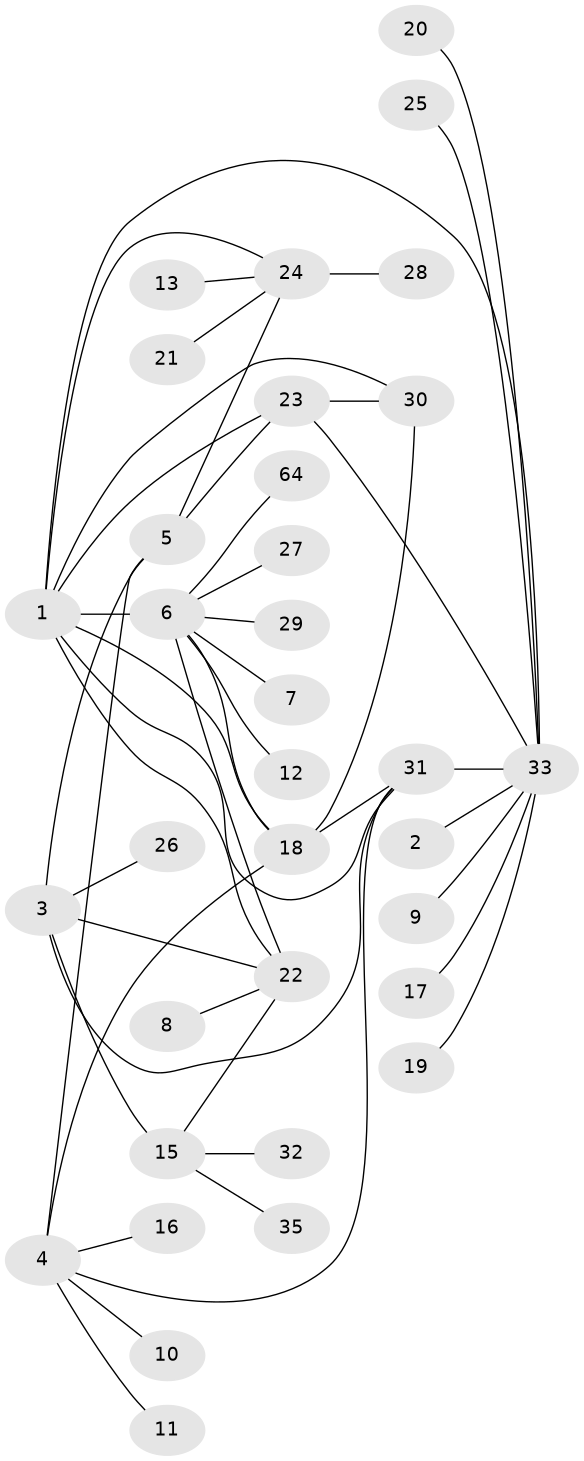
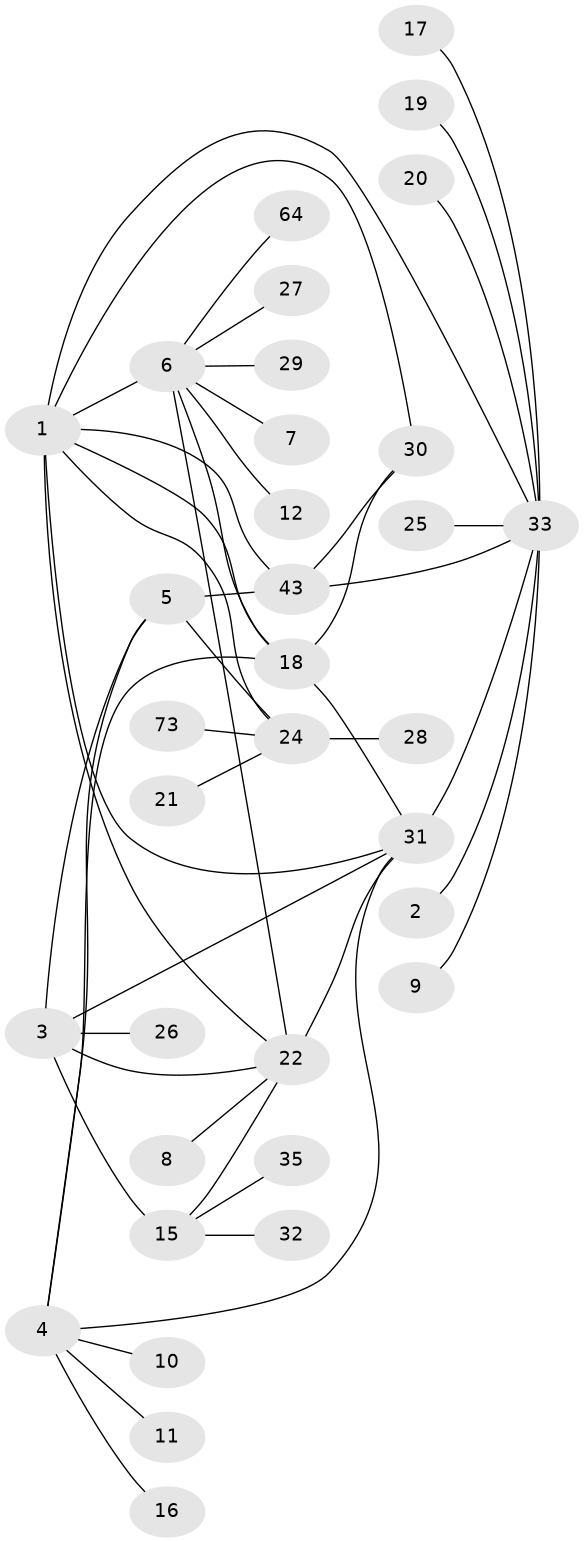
(167, 285) -> (167, 726)
(292, 401) -> (292, 589)
none -> (347, 945)
